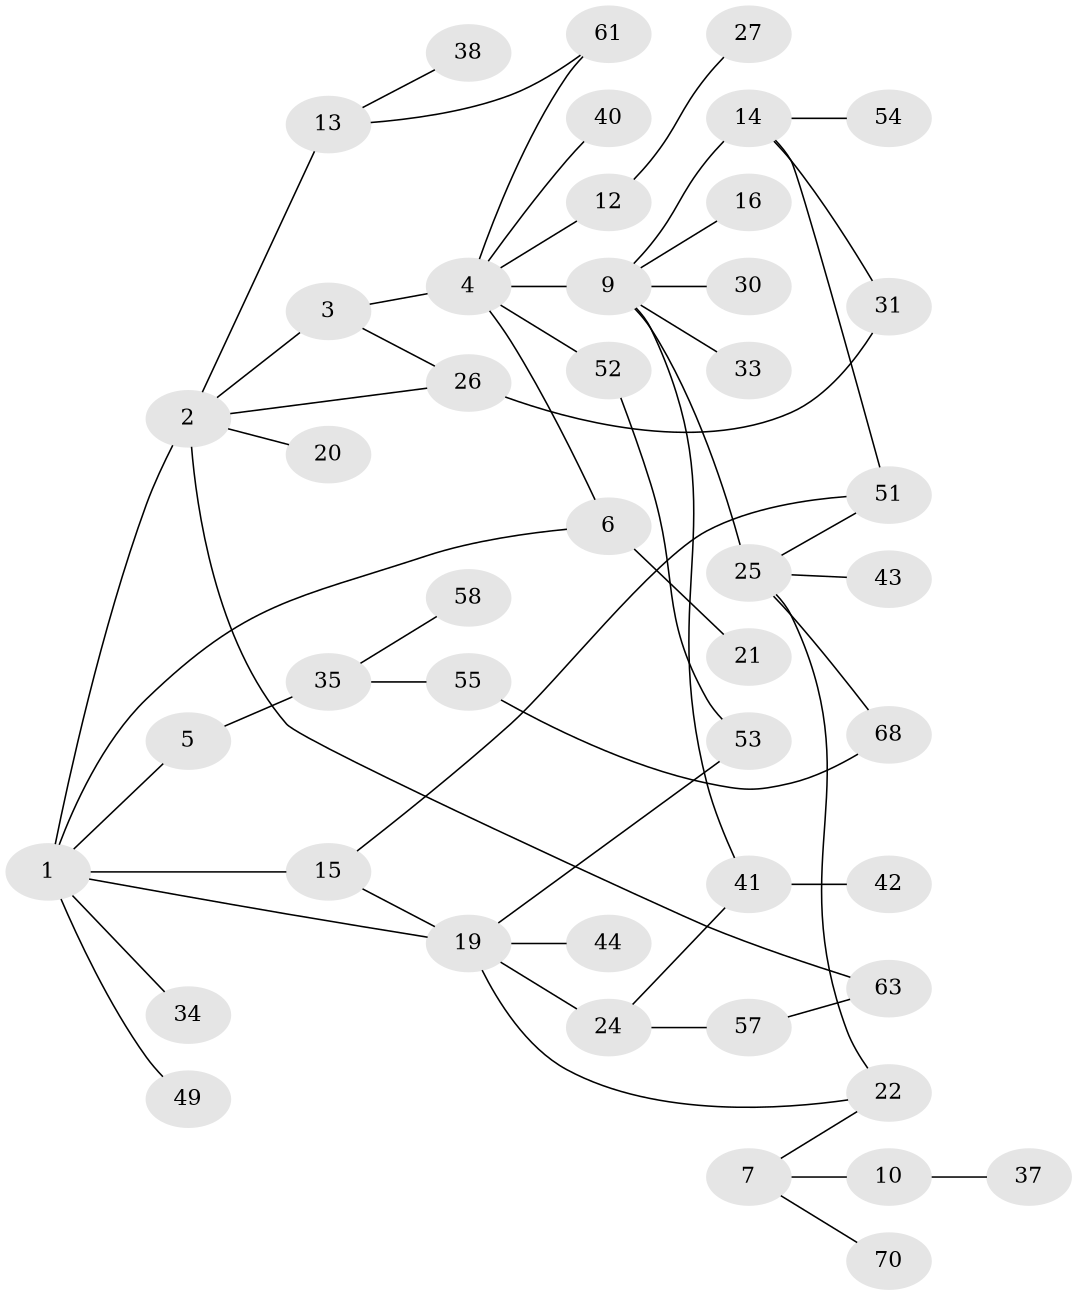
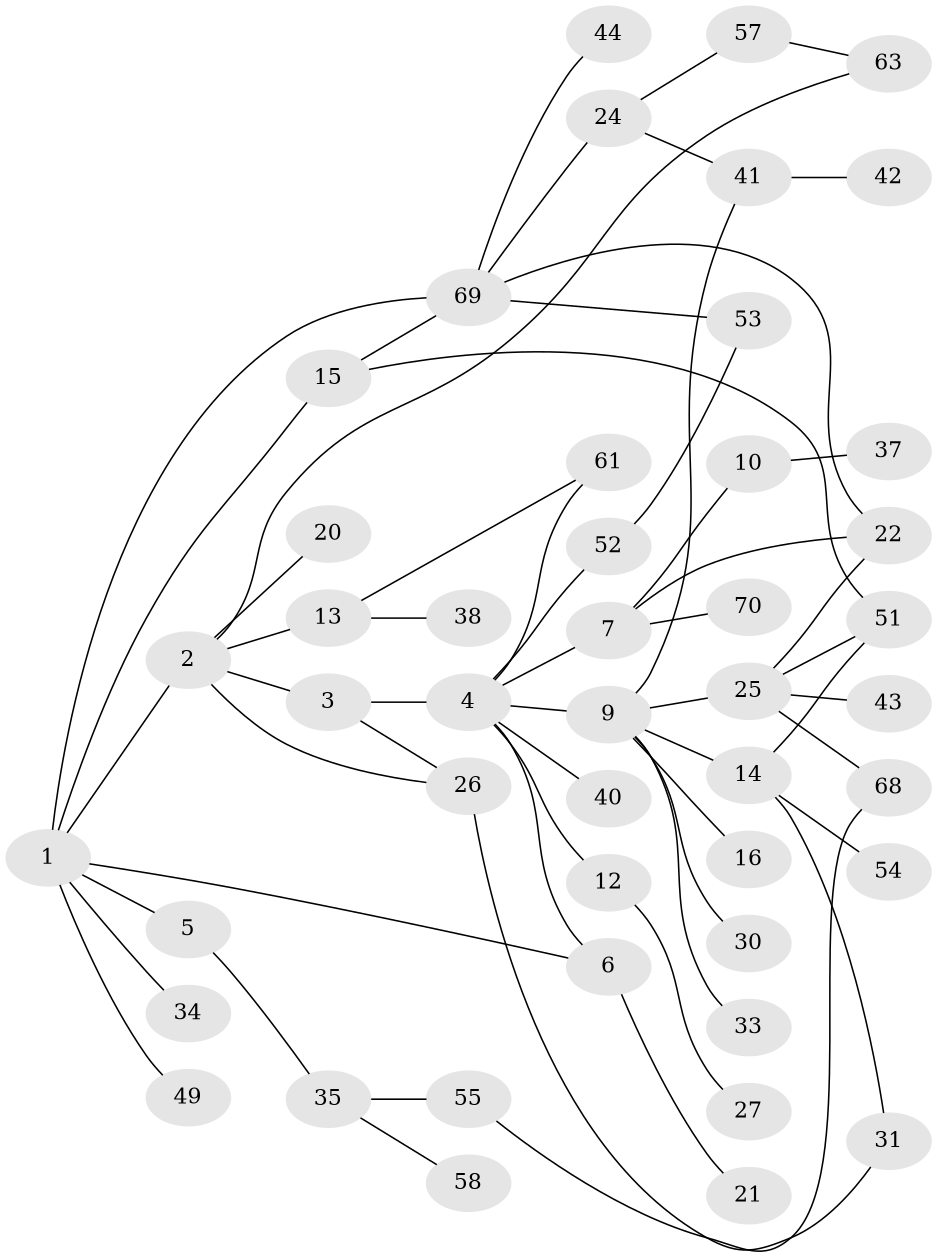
none -> (539, 666)
(469, 944) -> (469, 297)
